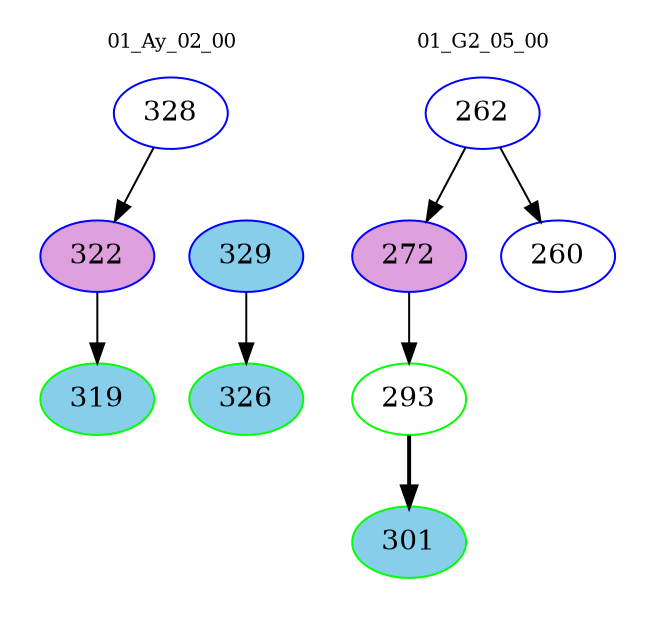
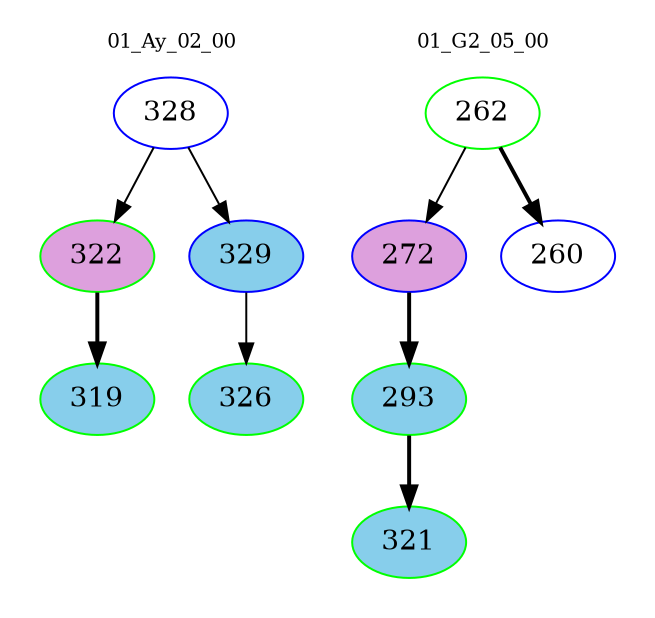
(483, 113) -> (483, 113)
none -> (204, 176)
(516, 176) -> (516, 176)
(97, 256) -> (97, 256)
(97, 318) -> (97, 318)
(409, 318) -> (409, 318)
(409, 399) -> (409, 399)
(409, 542) -> (409, 542)
